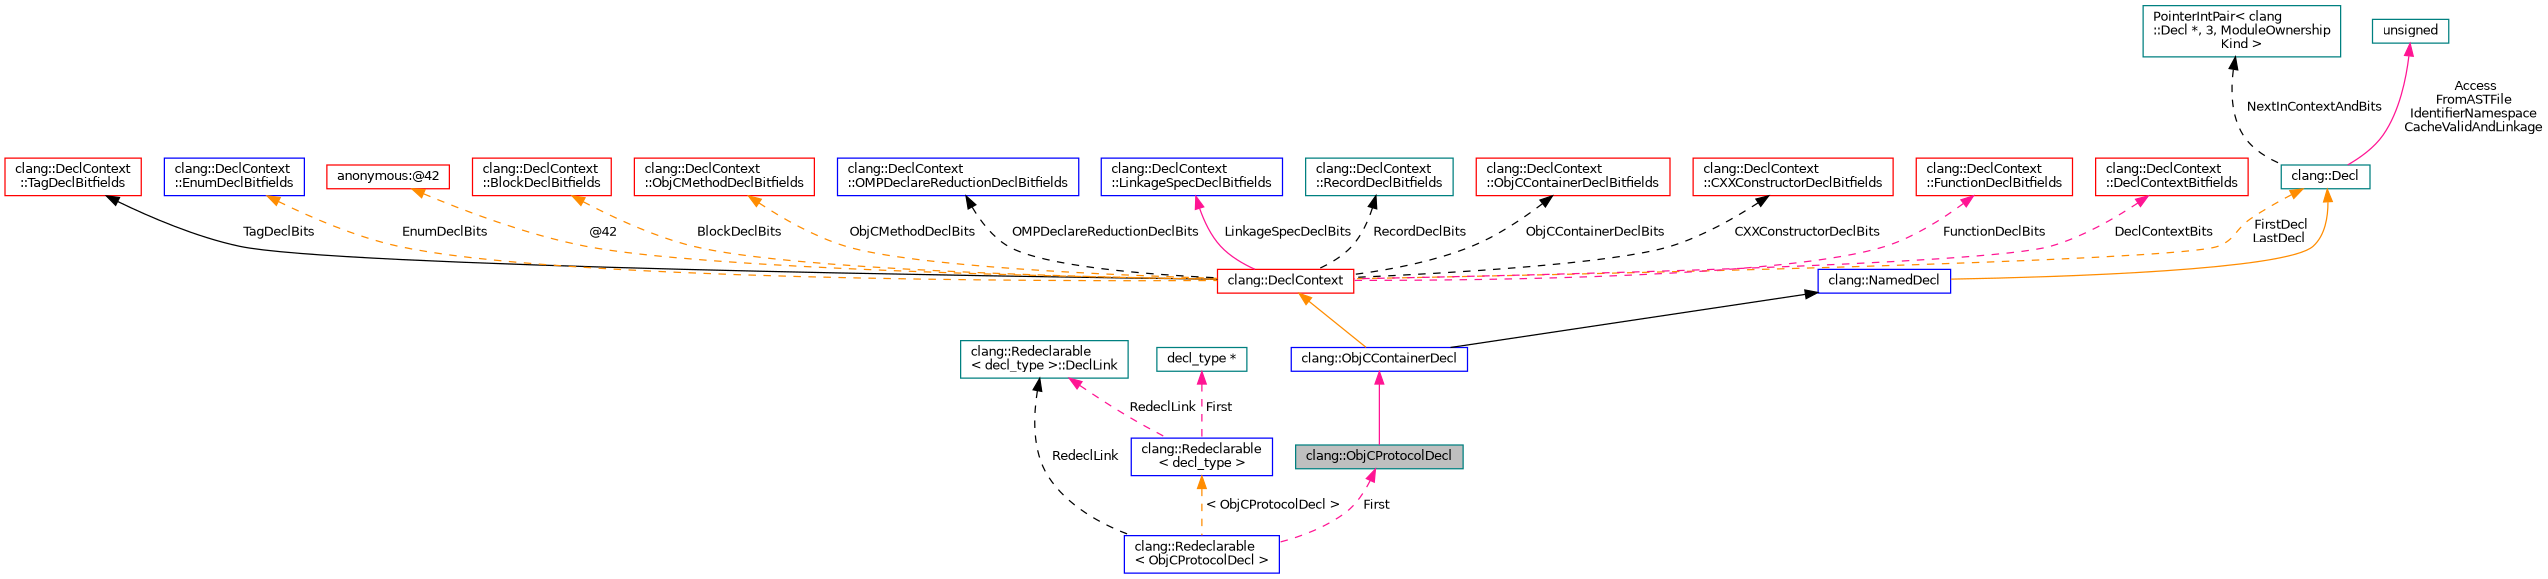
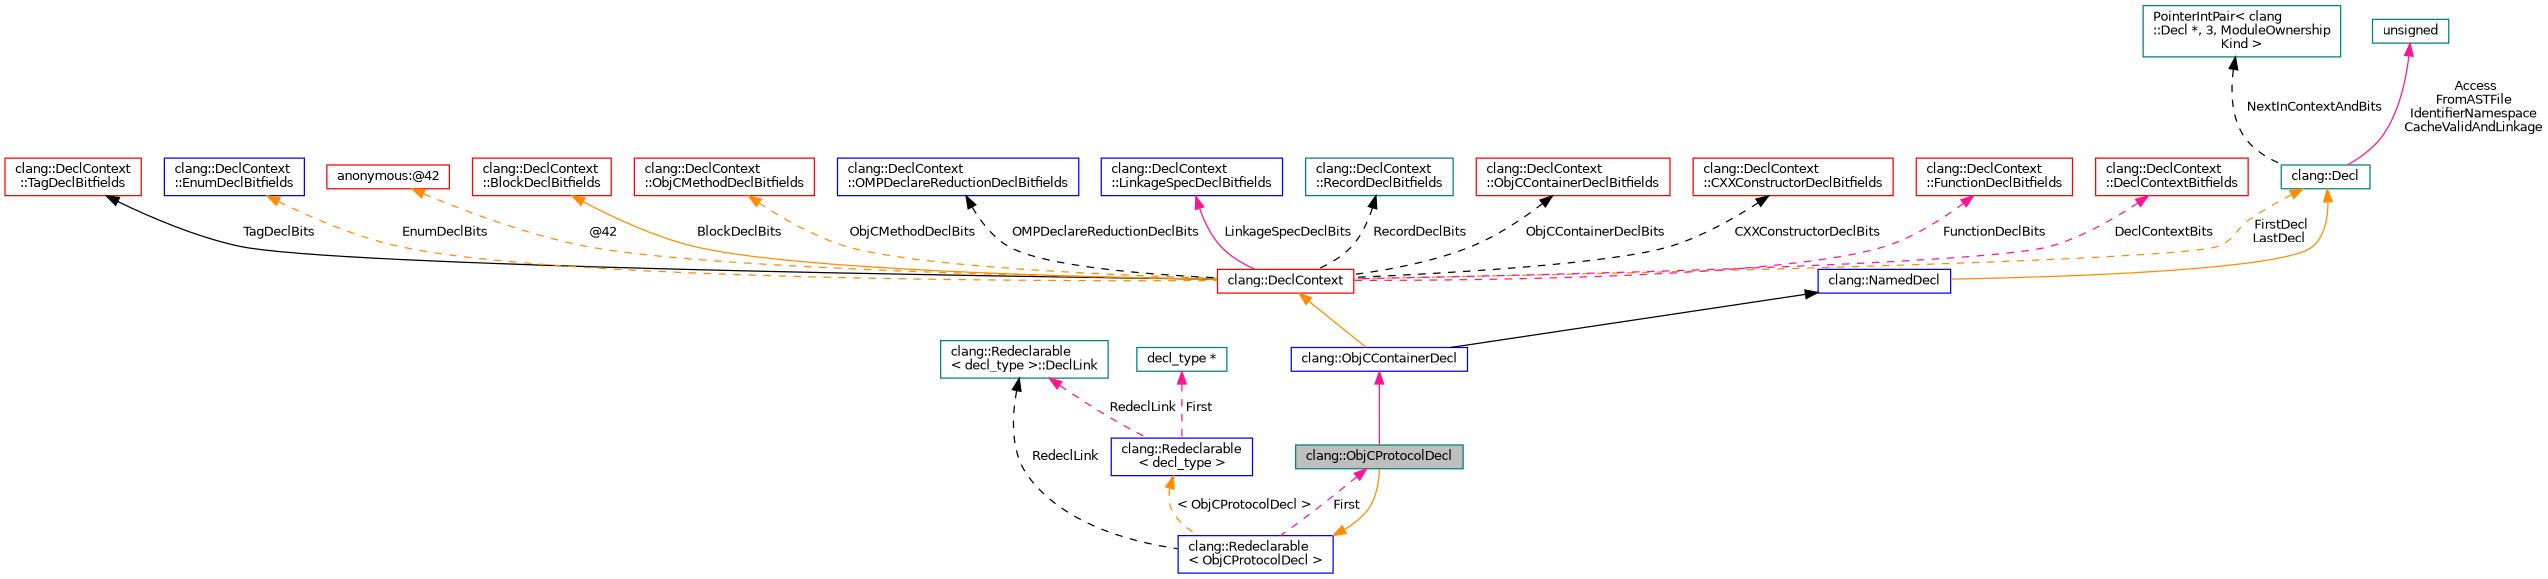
(735, 254) -> (735, 254)
none -> (1371, 505)
